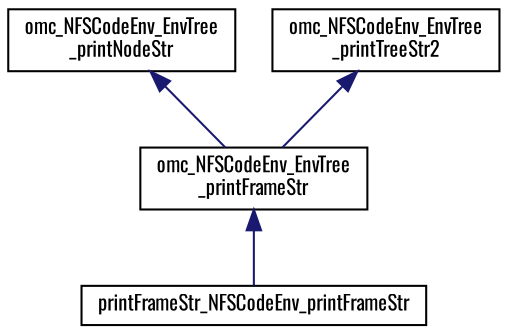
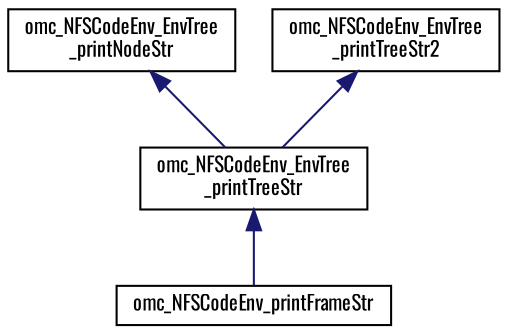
(254, 179) -> (254, 179)
(254, 305) -> (254, 305)
